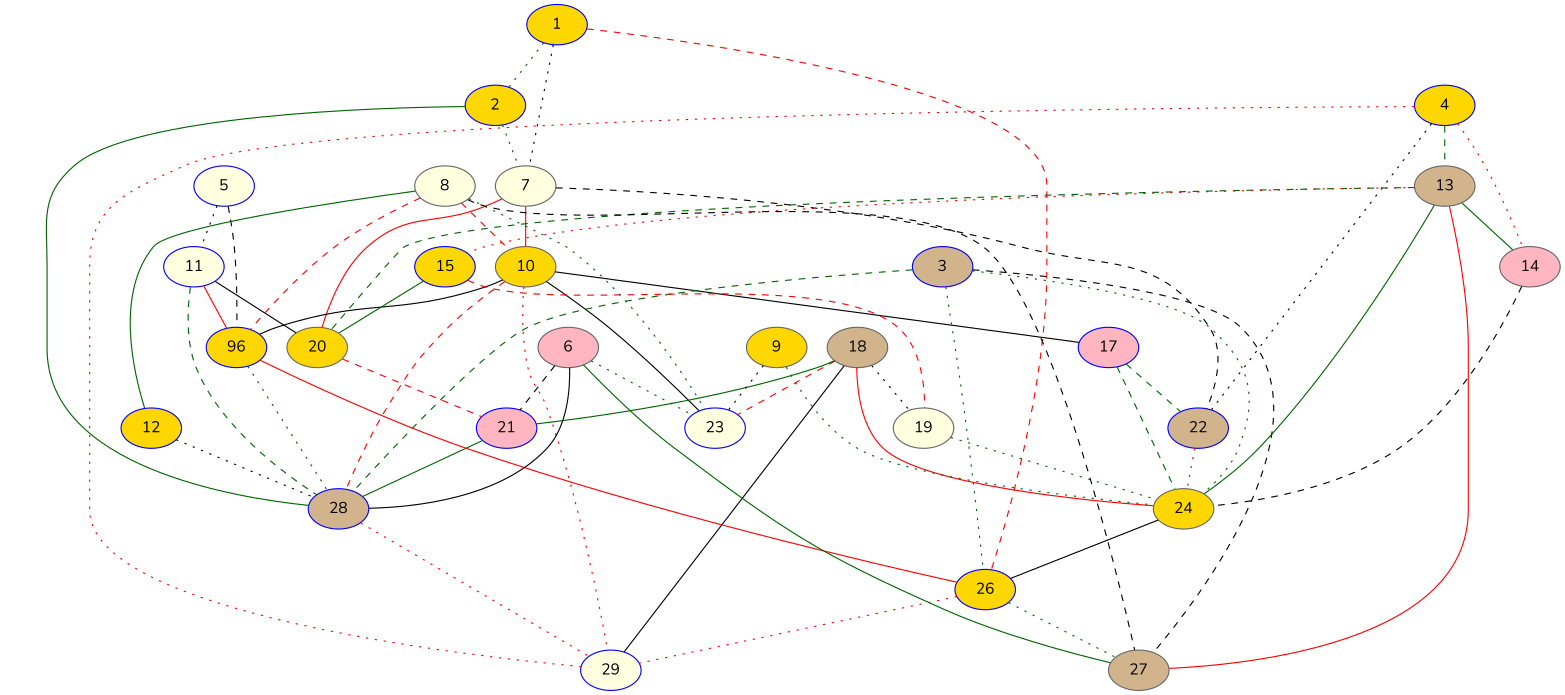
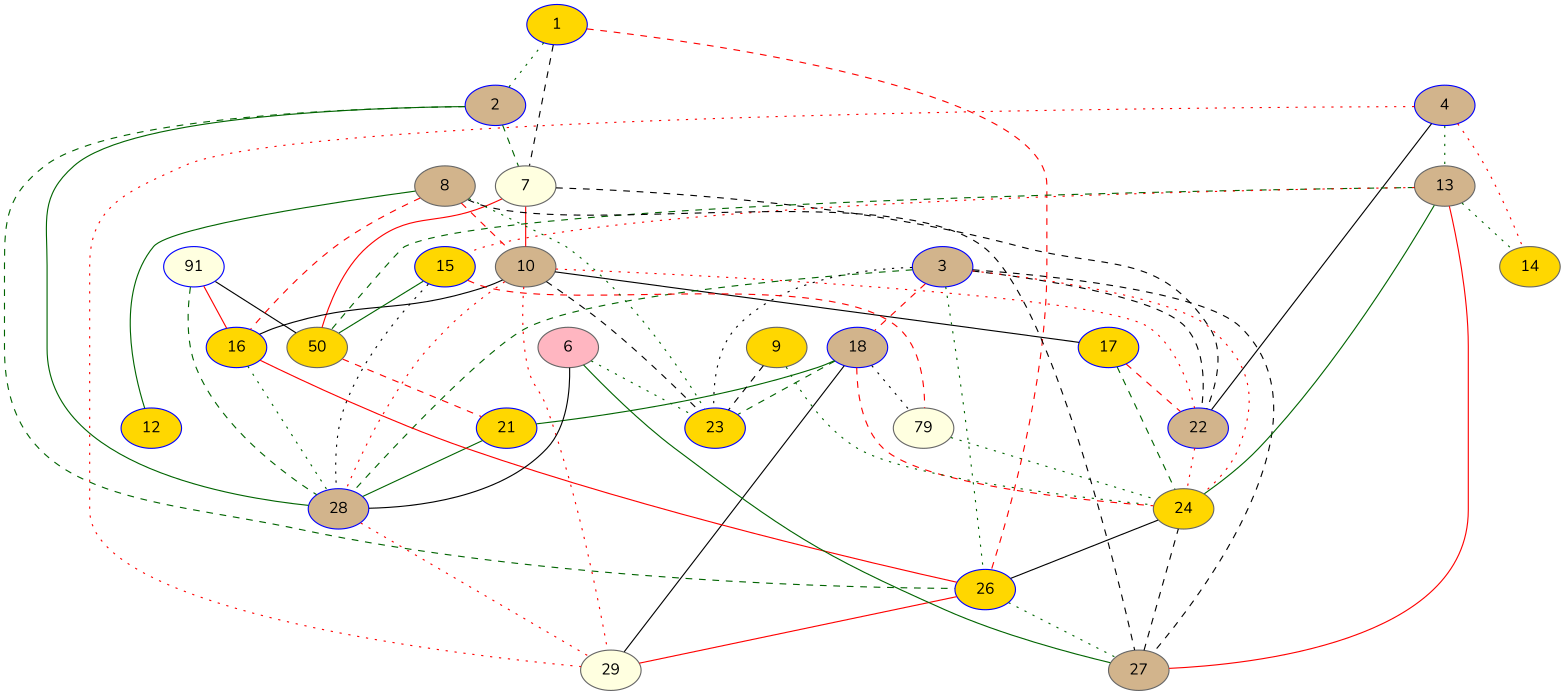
(495, 105) -> (495, 105)
(541, 105) -> (541, 105)
(1445, 105) -> (1445, 105)
(510, 146) -> (510, 146)
(1445, 146) -> (1445, 146)
(224, 186) -> none
(445, 186) -> (445, 186)
(1487, 226) -> (1487, 226)
(194, 267) -> (194, 267)
(526, 267) -> (526, 267)
(1322, 267) -> (1322, 267)
(1530, 267) -> (1530, 267)
none -> (901, 289)
none -> (761, 307)
none -> (900, 307)
none -> (1167, 314)
(1187, 314) -> (1187, 314)
(626, 342) -> (626, 342)
(236, 347) -> (236, 347)
(317, 347) -> (317, 347)
(857, 347) -> (857, 347)
(1109, 347) -> (1109, 347)
(409, 373) -> (409, 373)
(542, 382) -> none
(786, 388) -> (786, 388)
(1153, 388) -> (1153, 388)
(739, 397) -> (739, 397)
(507, 428) -> (507, 428)
(715, 428) -> (715, 428)
(924, 428) -> (924, 428)
(1403, 445) -> (1161, 590)
(895, 456) -> (895, 456)
(245, 468) -> (359, 376)
none -> (128, 495)
(798, 630) -> (798, 630)
(611, 670) -> (611, 670)
